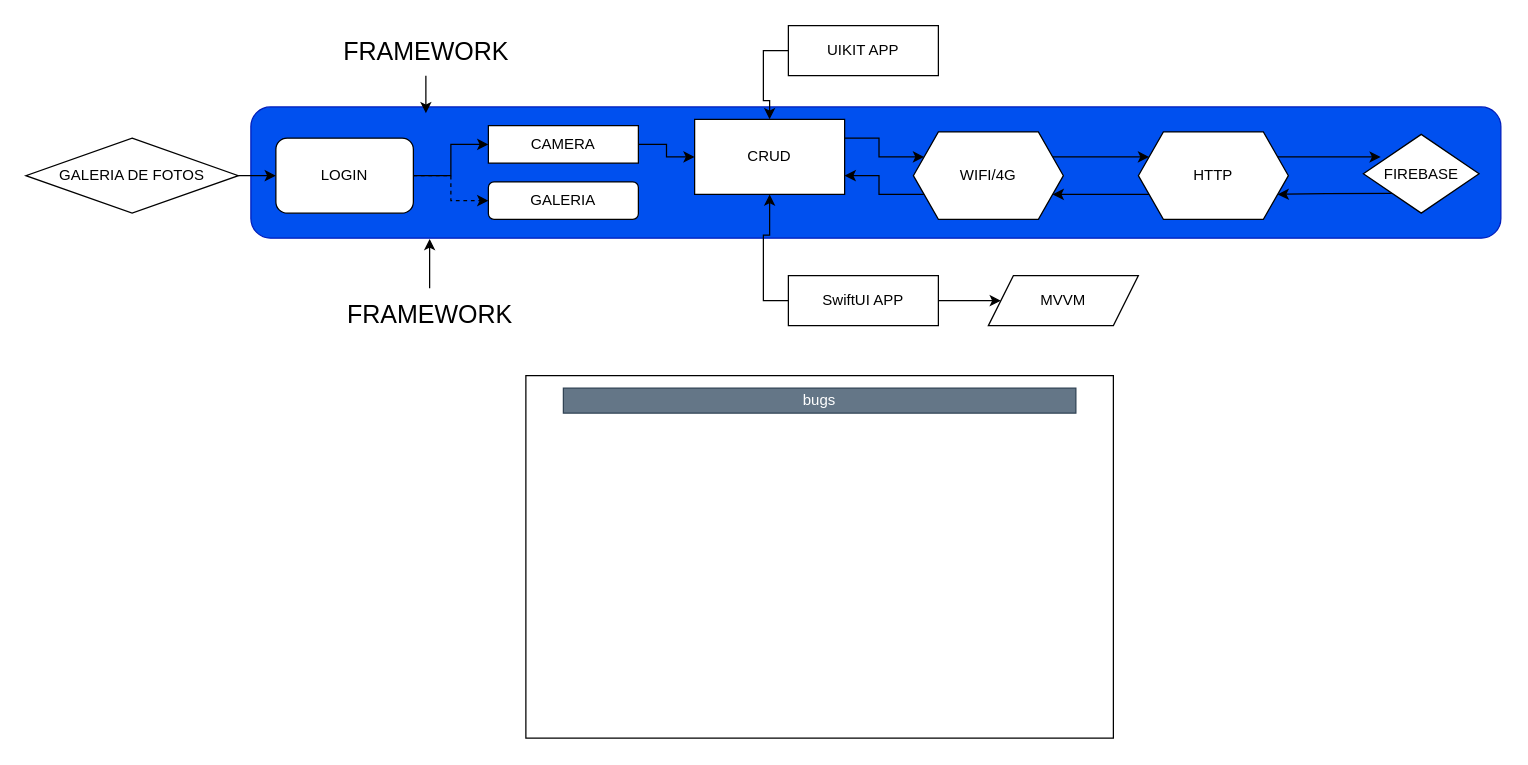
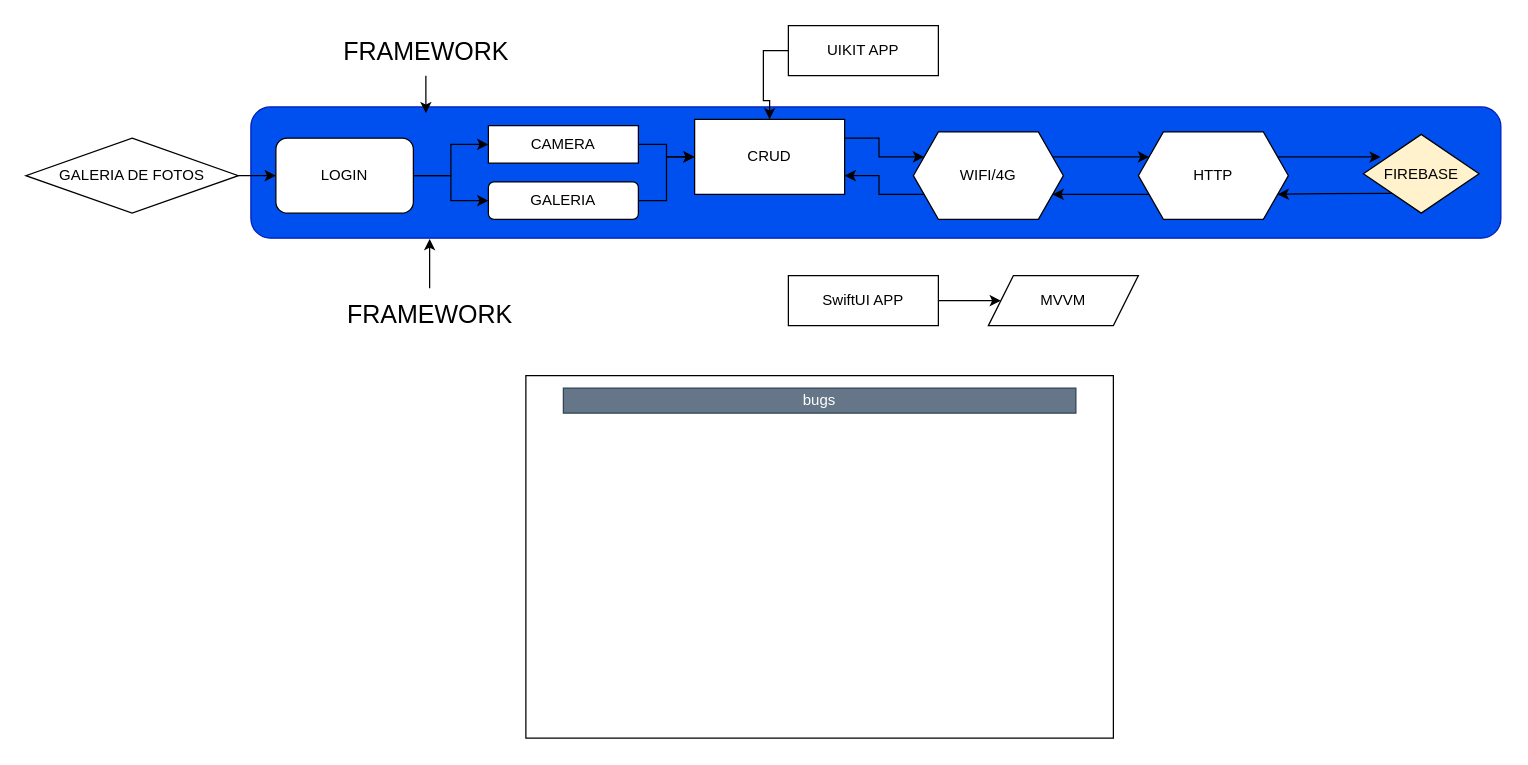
(1421, 174) -> (1421, 174)
none -> (666, 195)
(453, 201) -> (453, 201)
(763, 261) -> none
